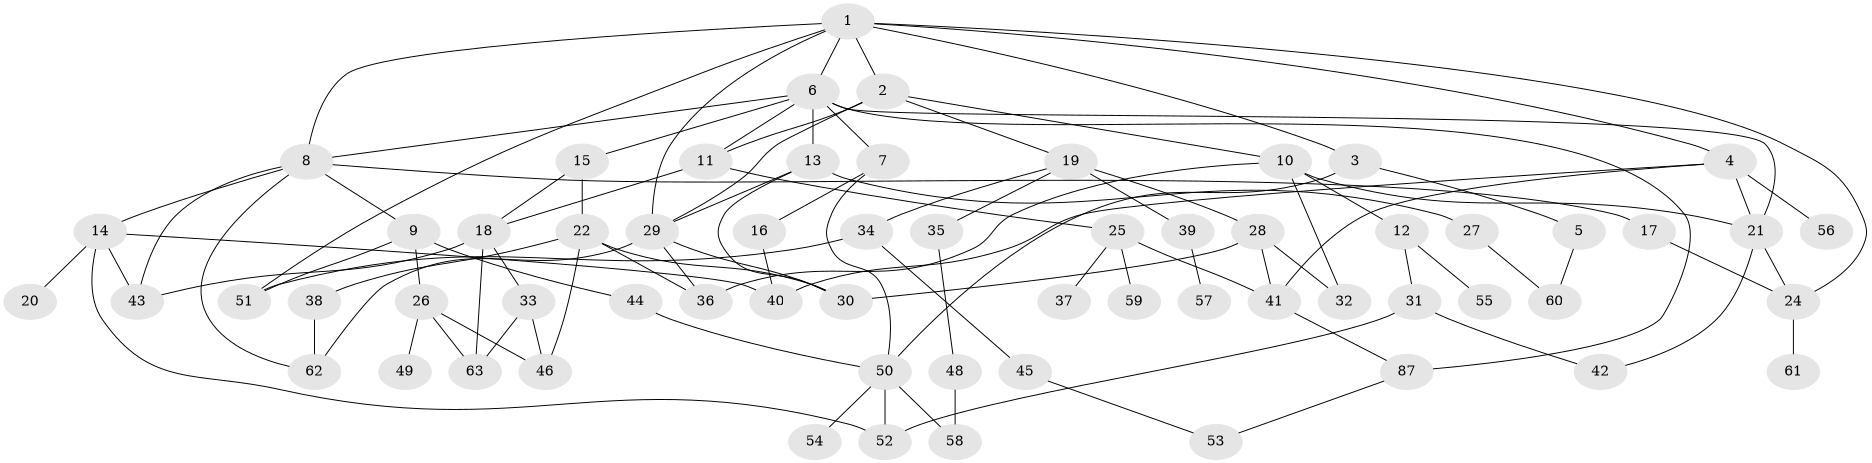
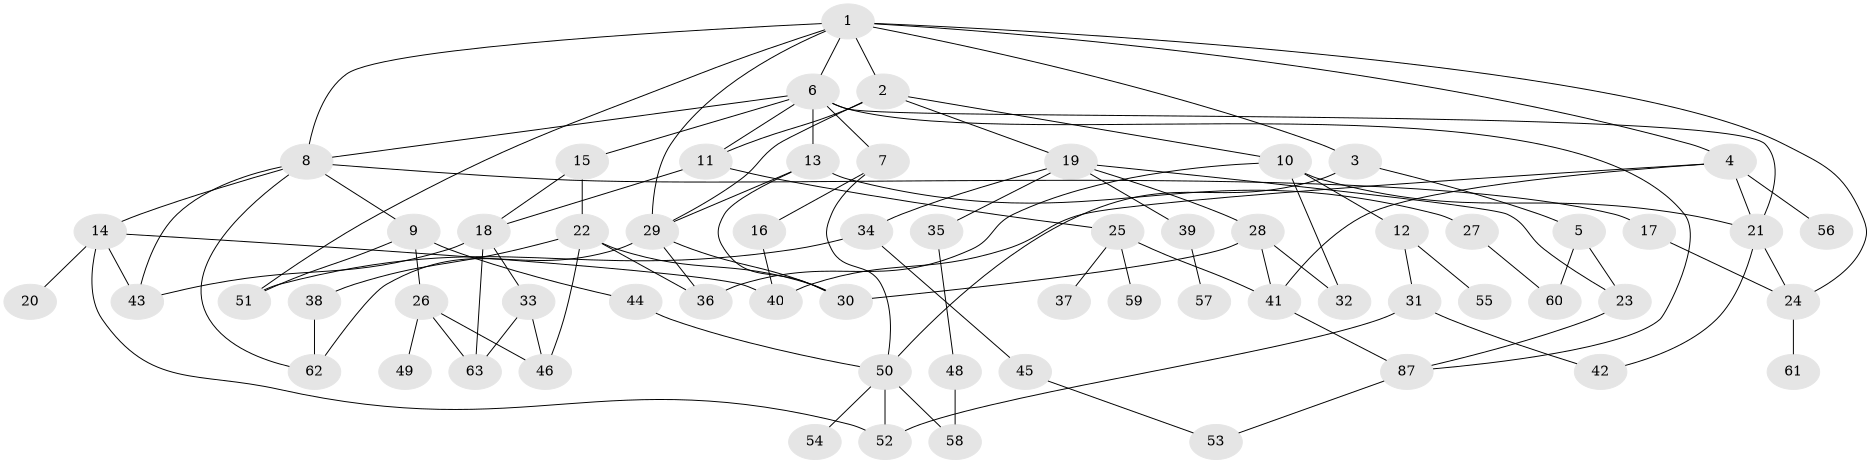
none -> (1625, 302)
